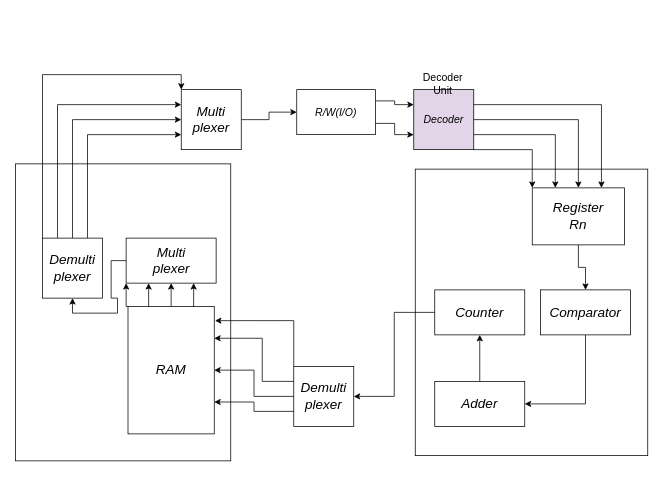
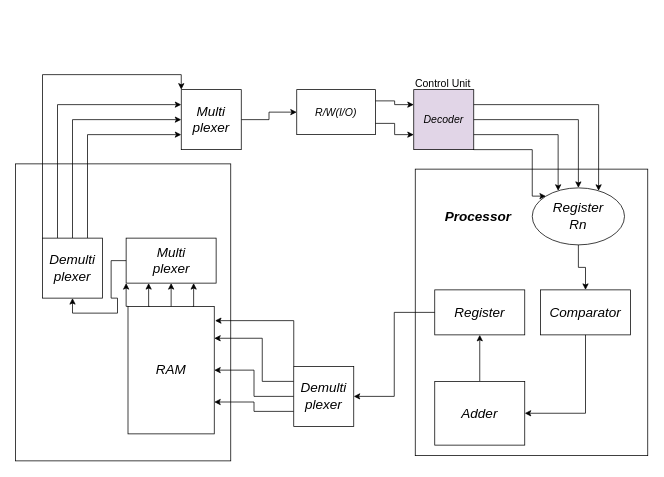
(443, 84) -> (443, 84)
none -> (478, 216)
(578, 216) -> (578, 216)
(480, 312) -> (480, 312)
(480, 404) -> (480, 413)
